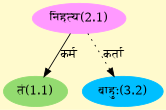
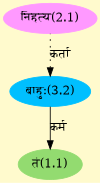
(59, 52) -> (50, 124)
